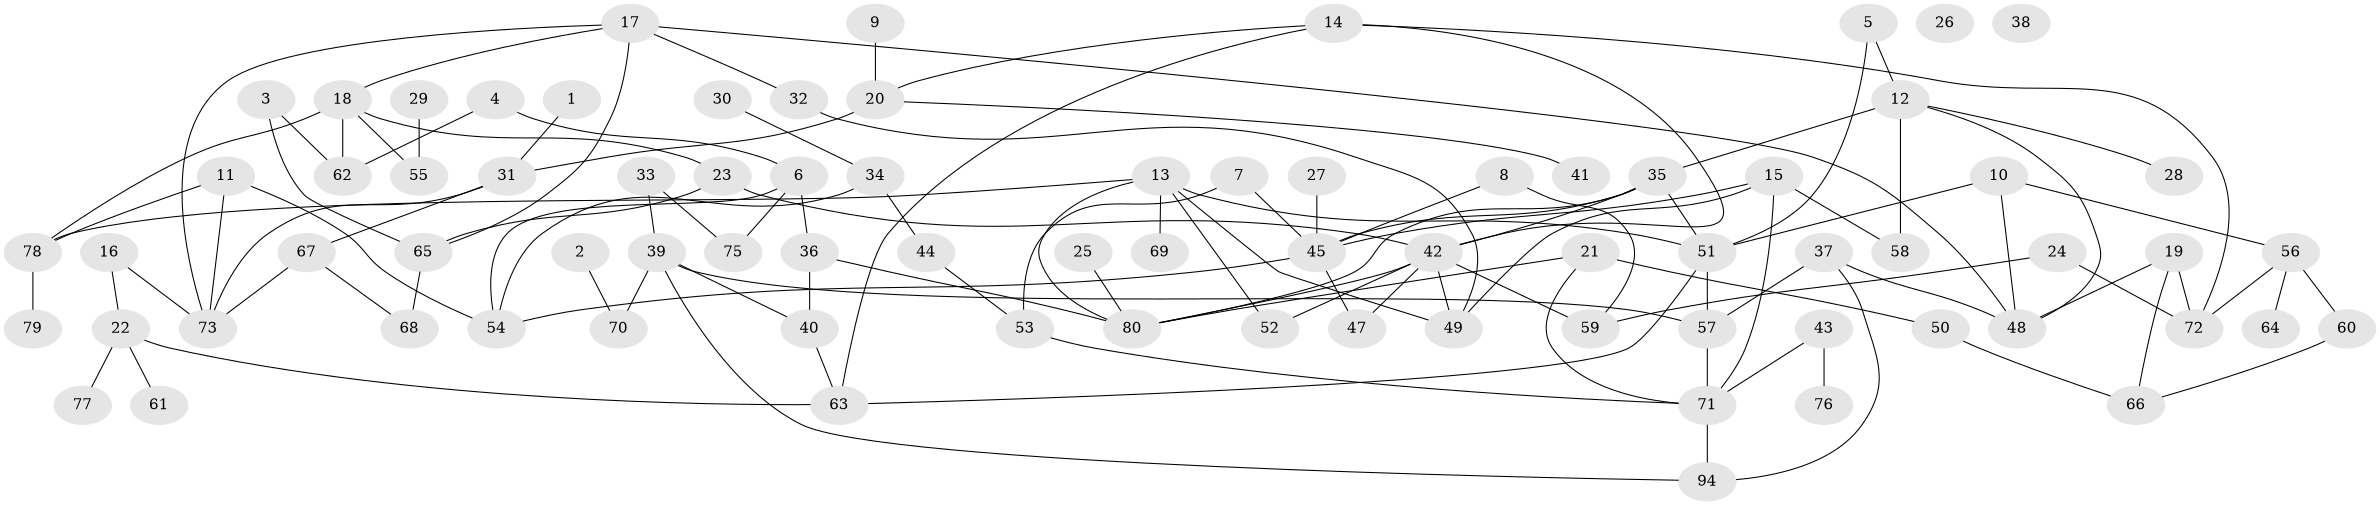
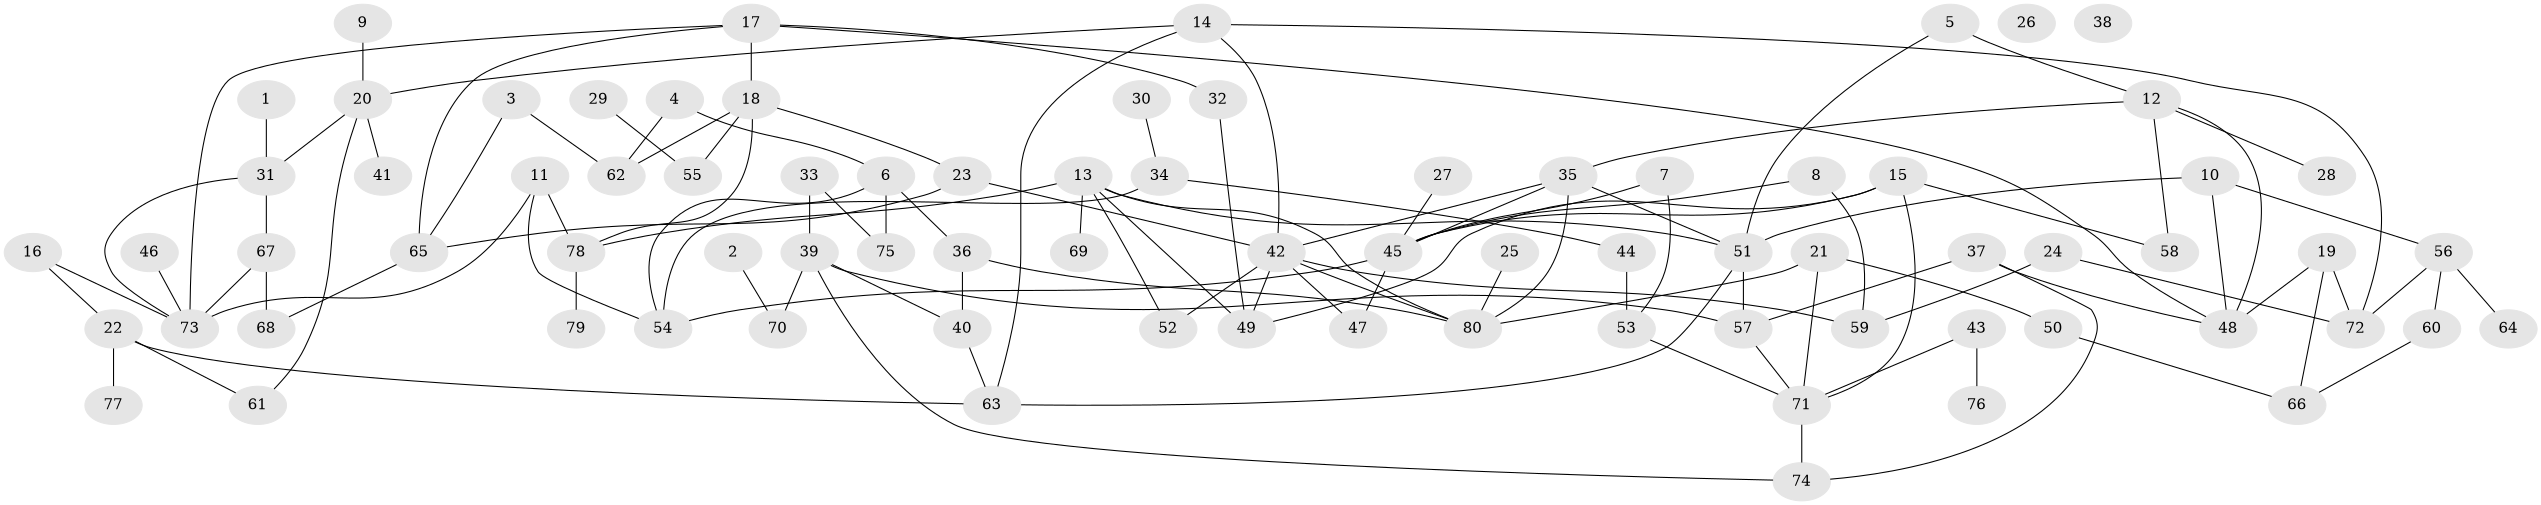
none -> (150, 253)
none -> (330, 259)
(1707, 482) -> (1802, 482)
